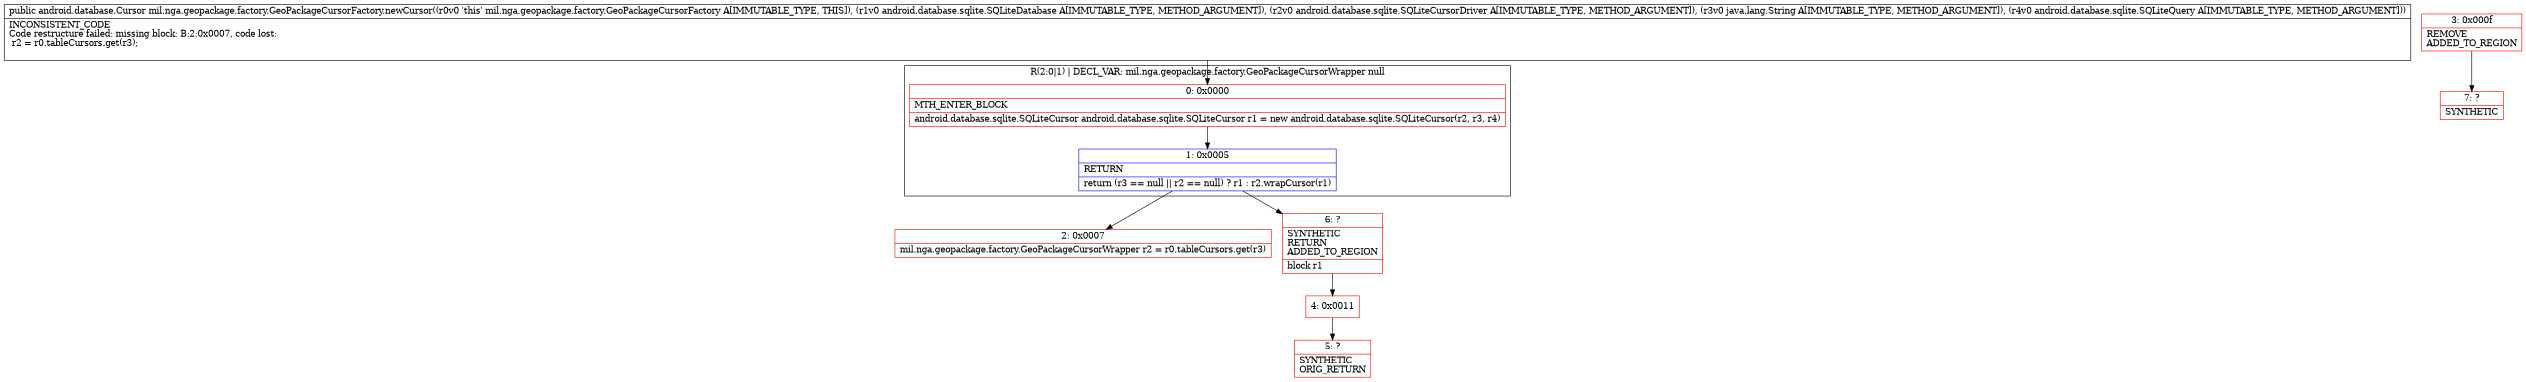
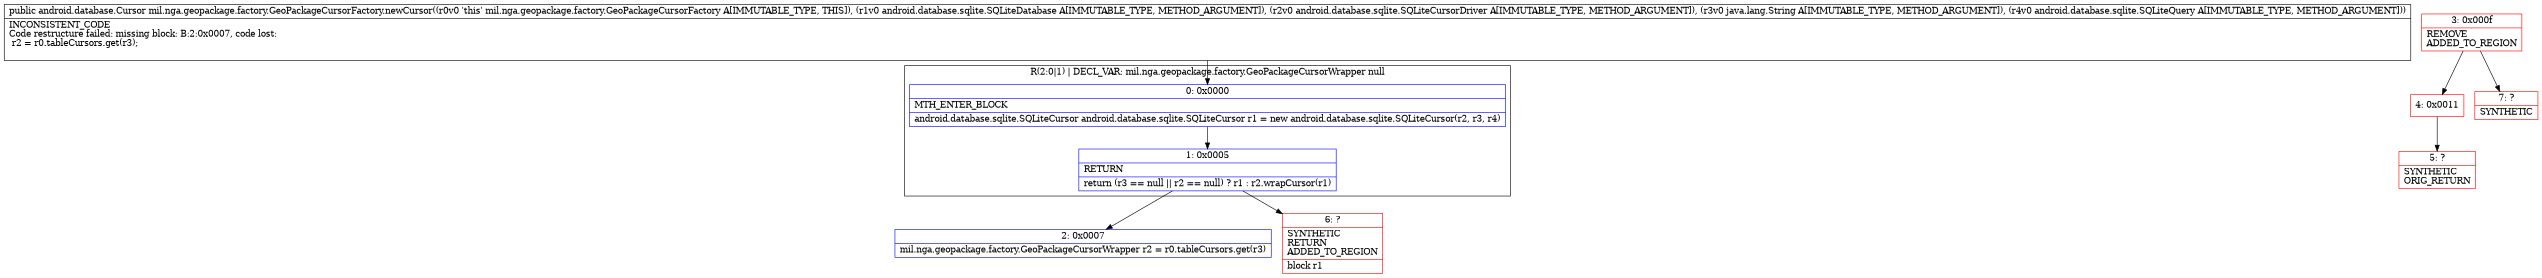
(1208, 106) -> (1208, 106)
(1083, 243) -> (1083, 243)
(1333, 282) -> (2454, 70)
